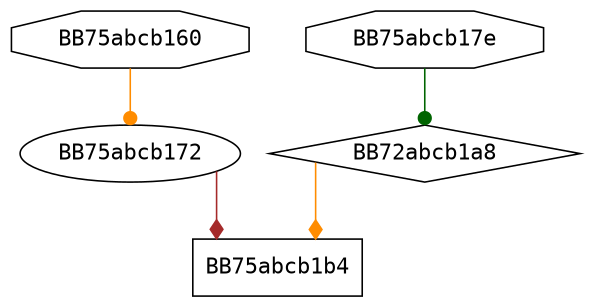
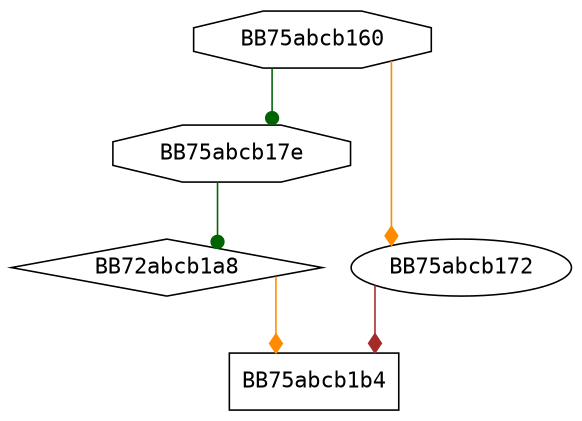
(130, 90) -> (391, 144)
none -> (272, 90)
